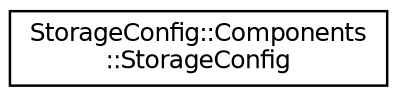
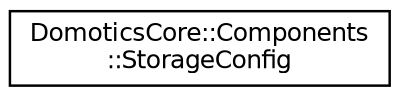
(199, 48) -> (200, 48)
